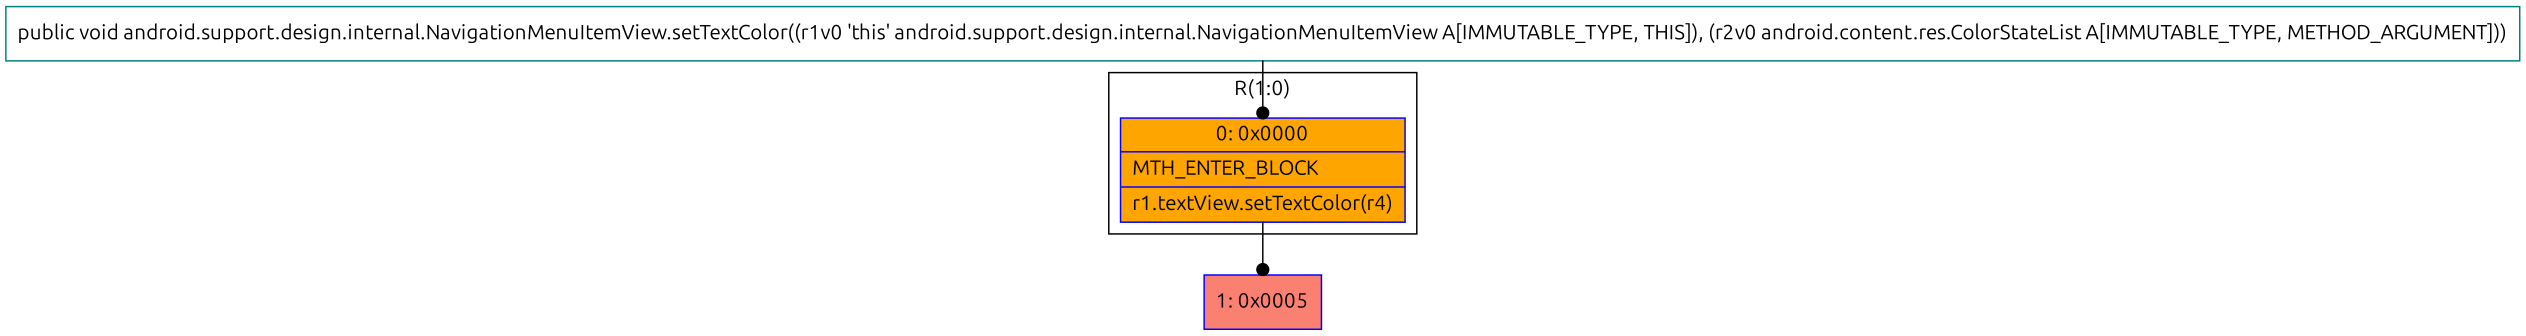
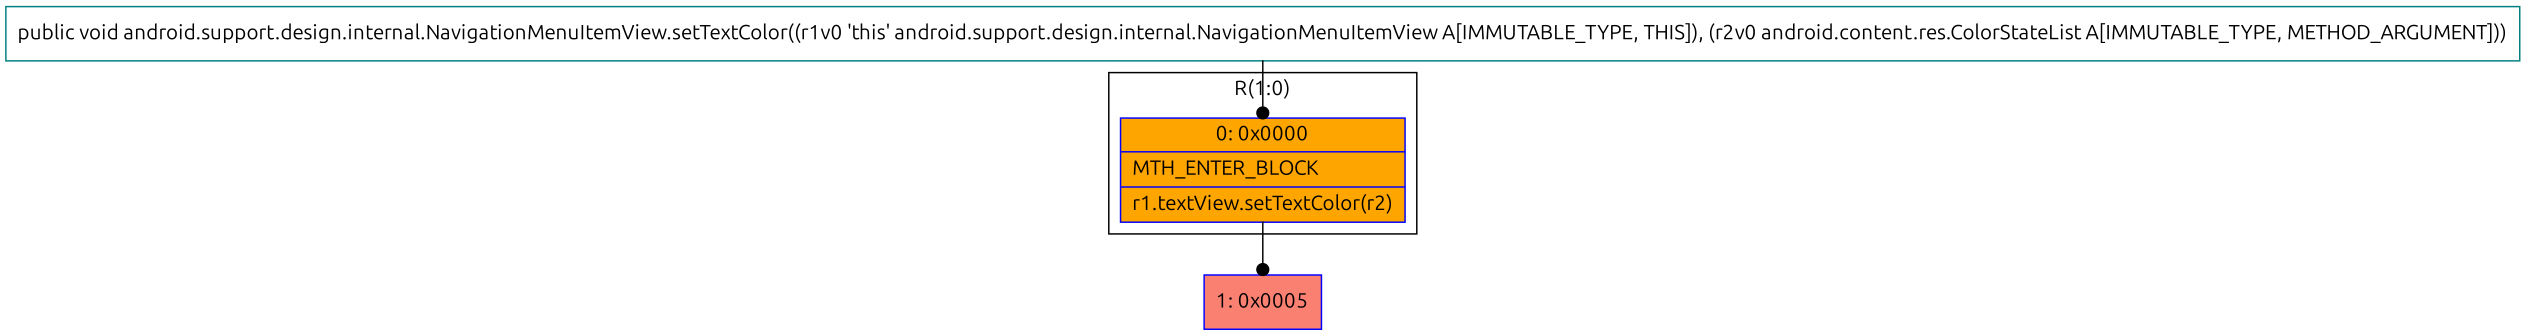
(1263, 204) -> (1263, 204)
